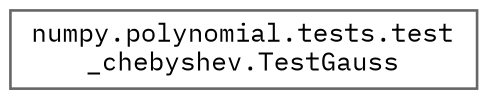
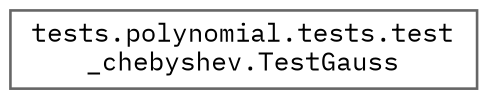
(244, 50) -> (244, 50)
